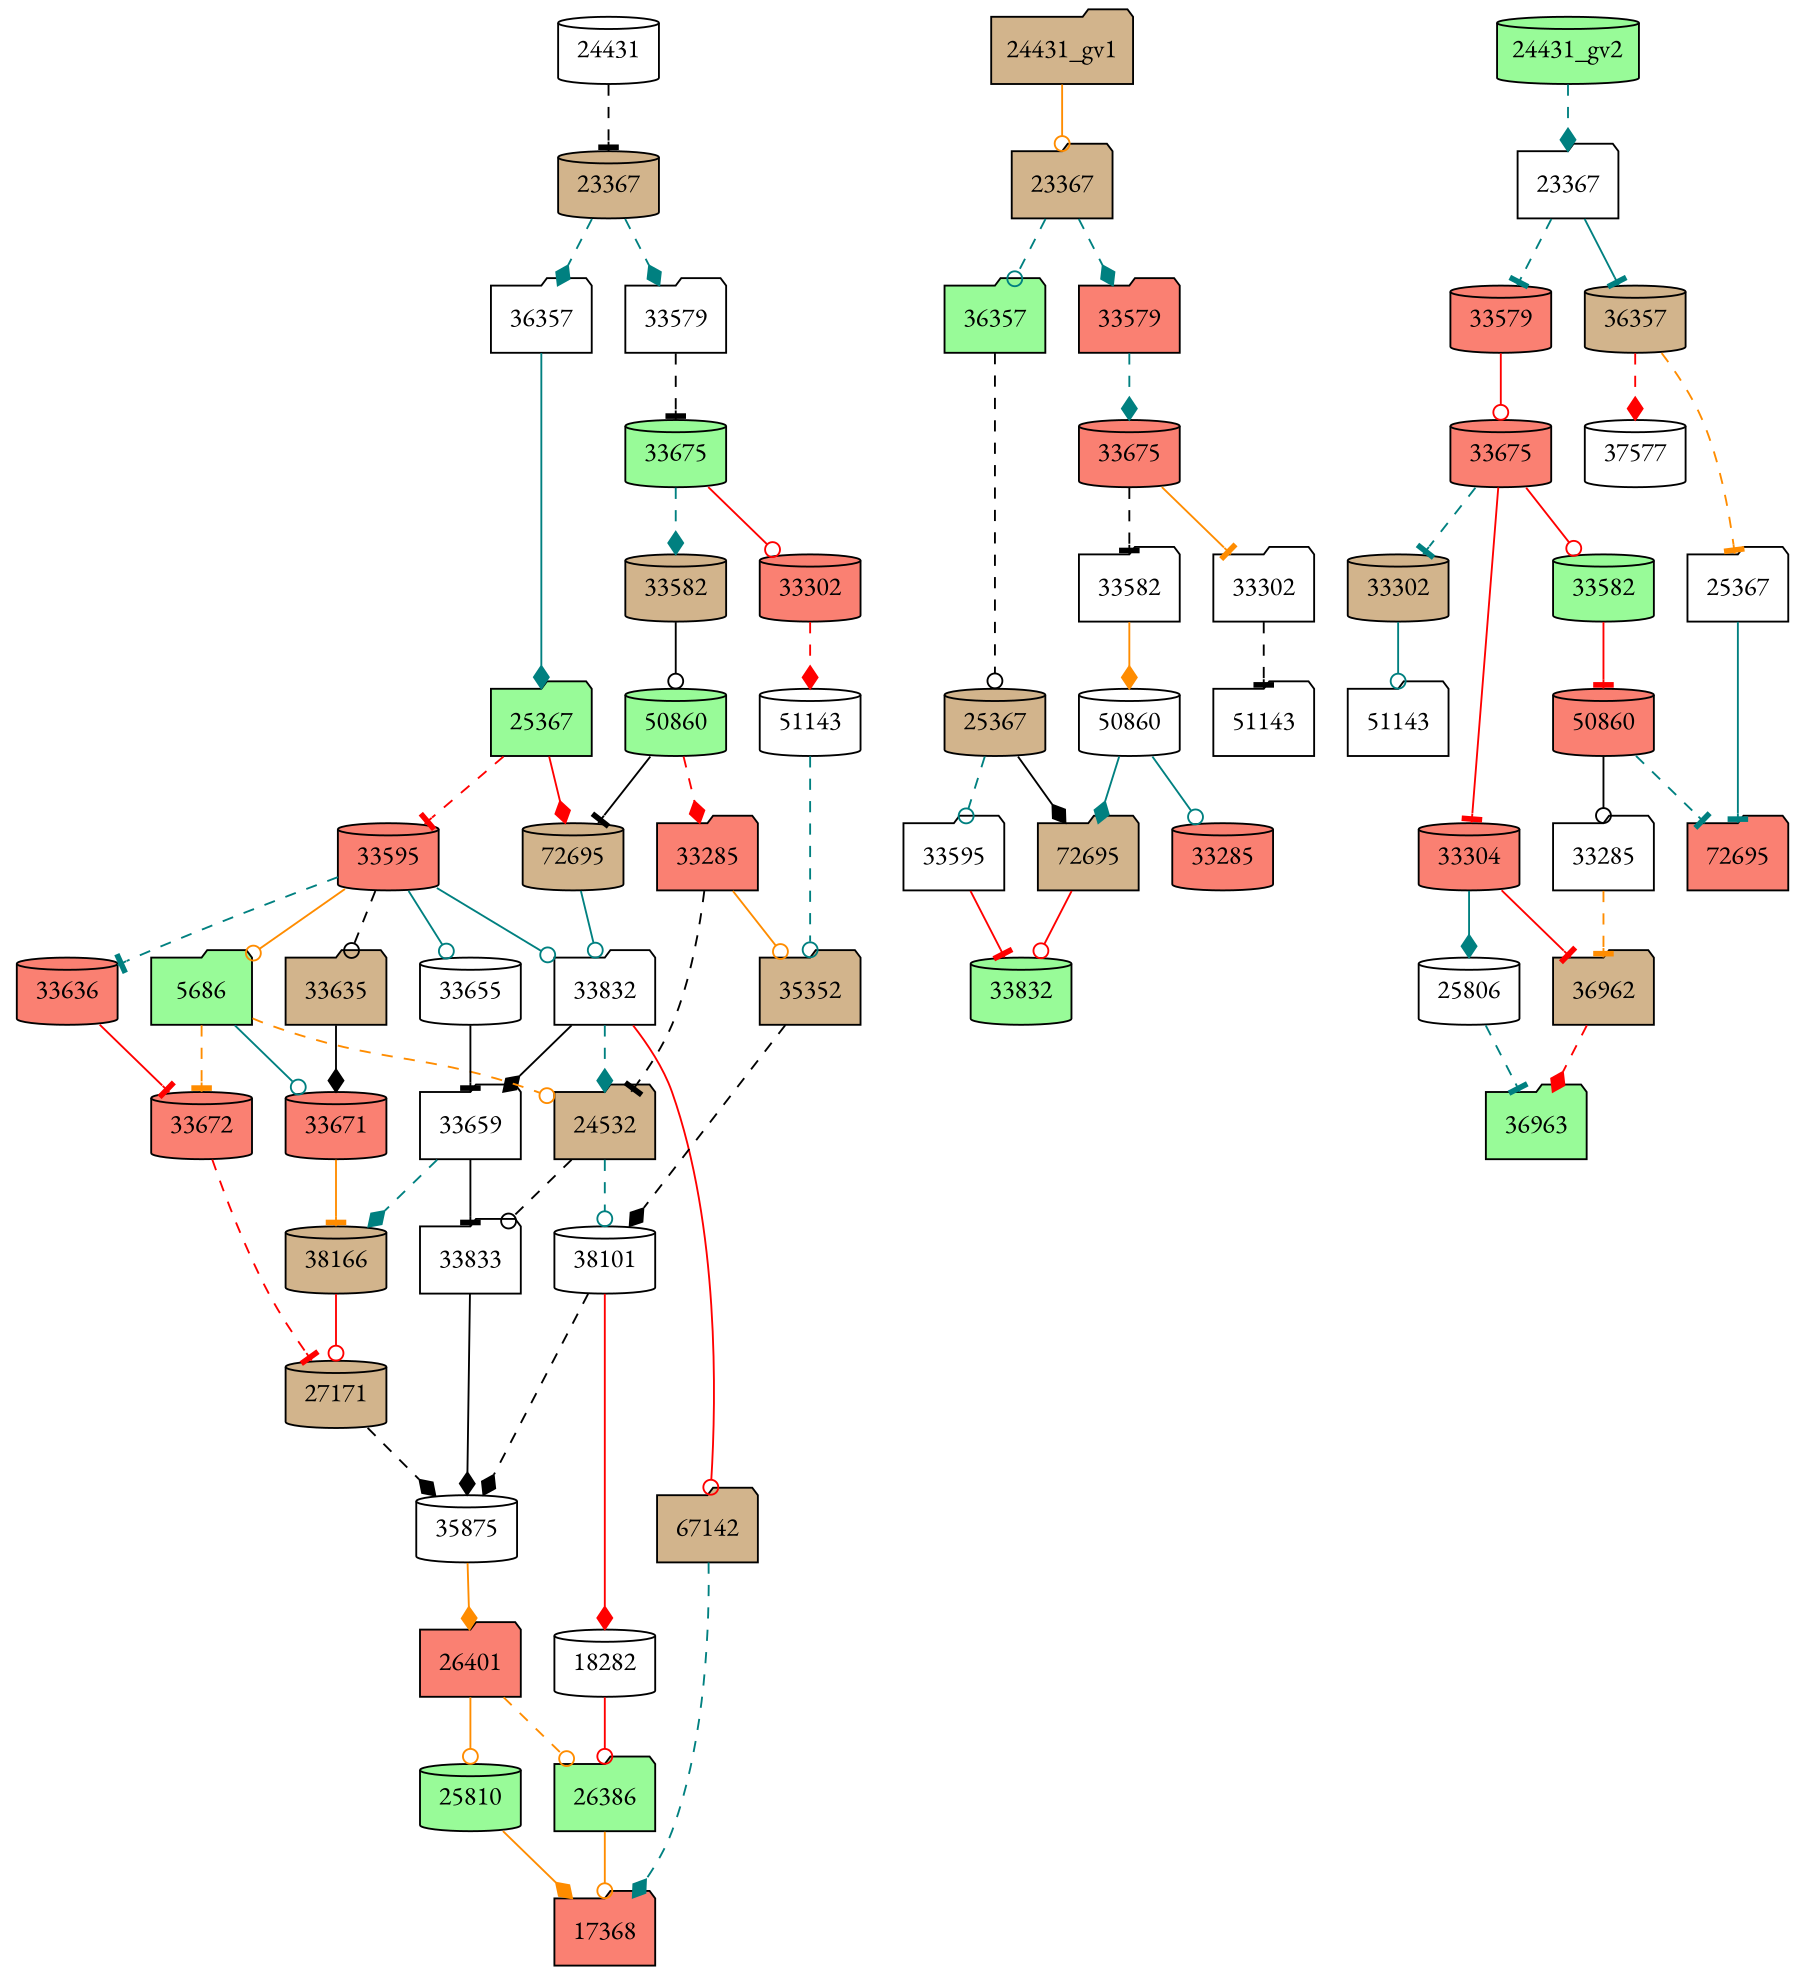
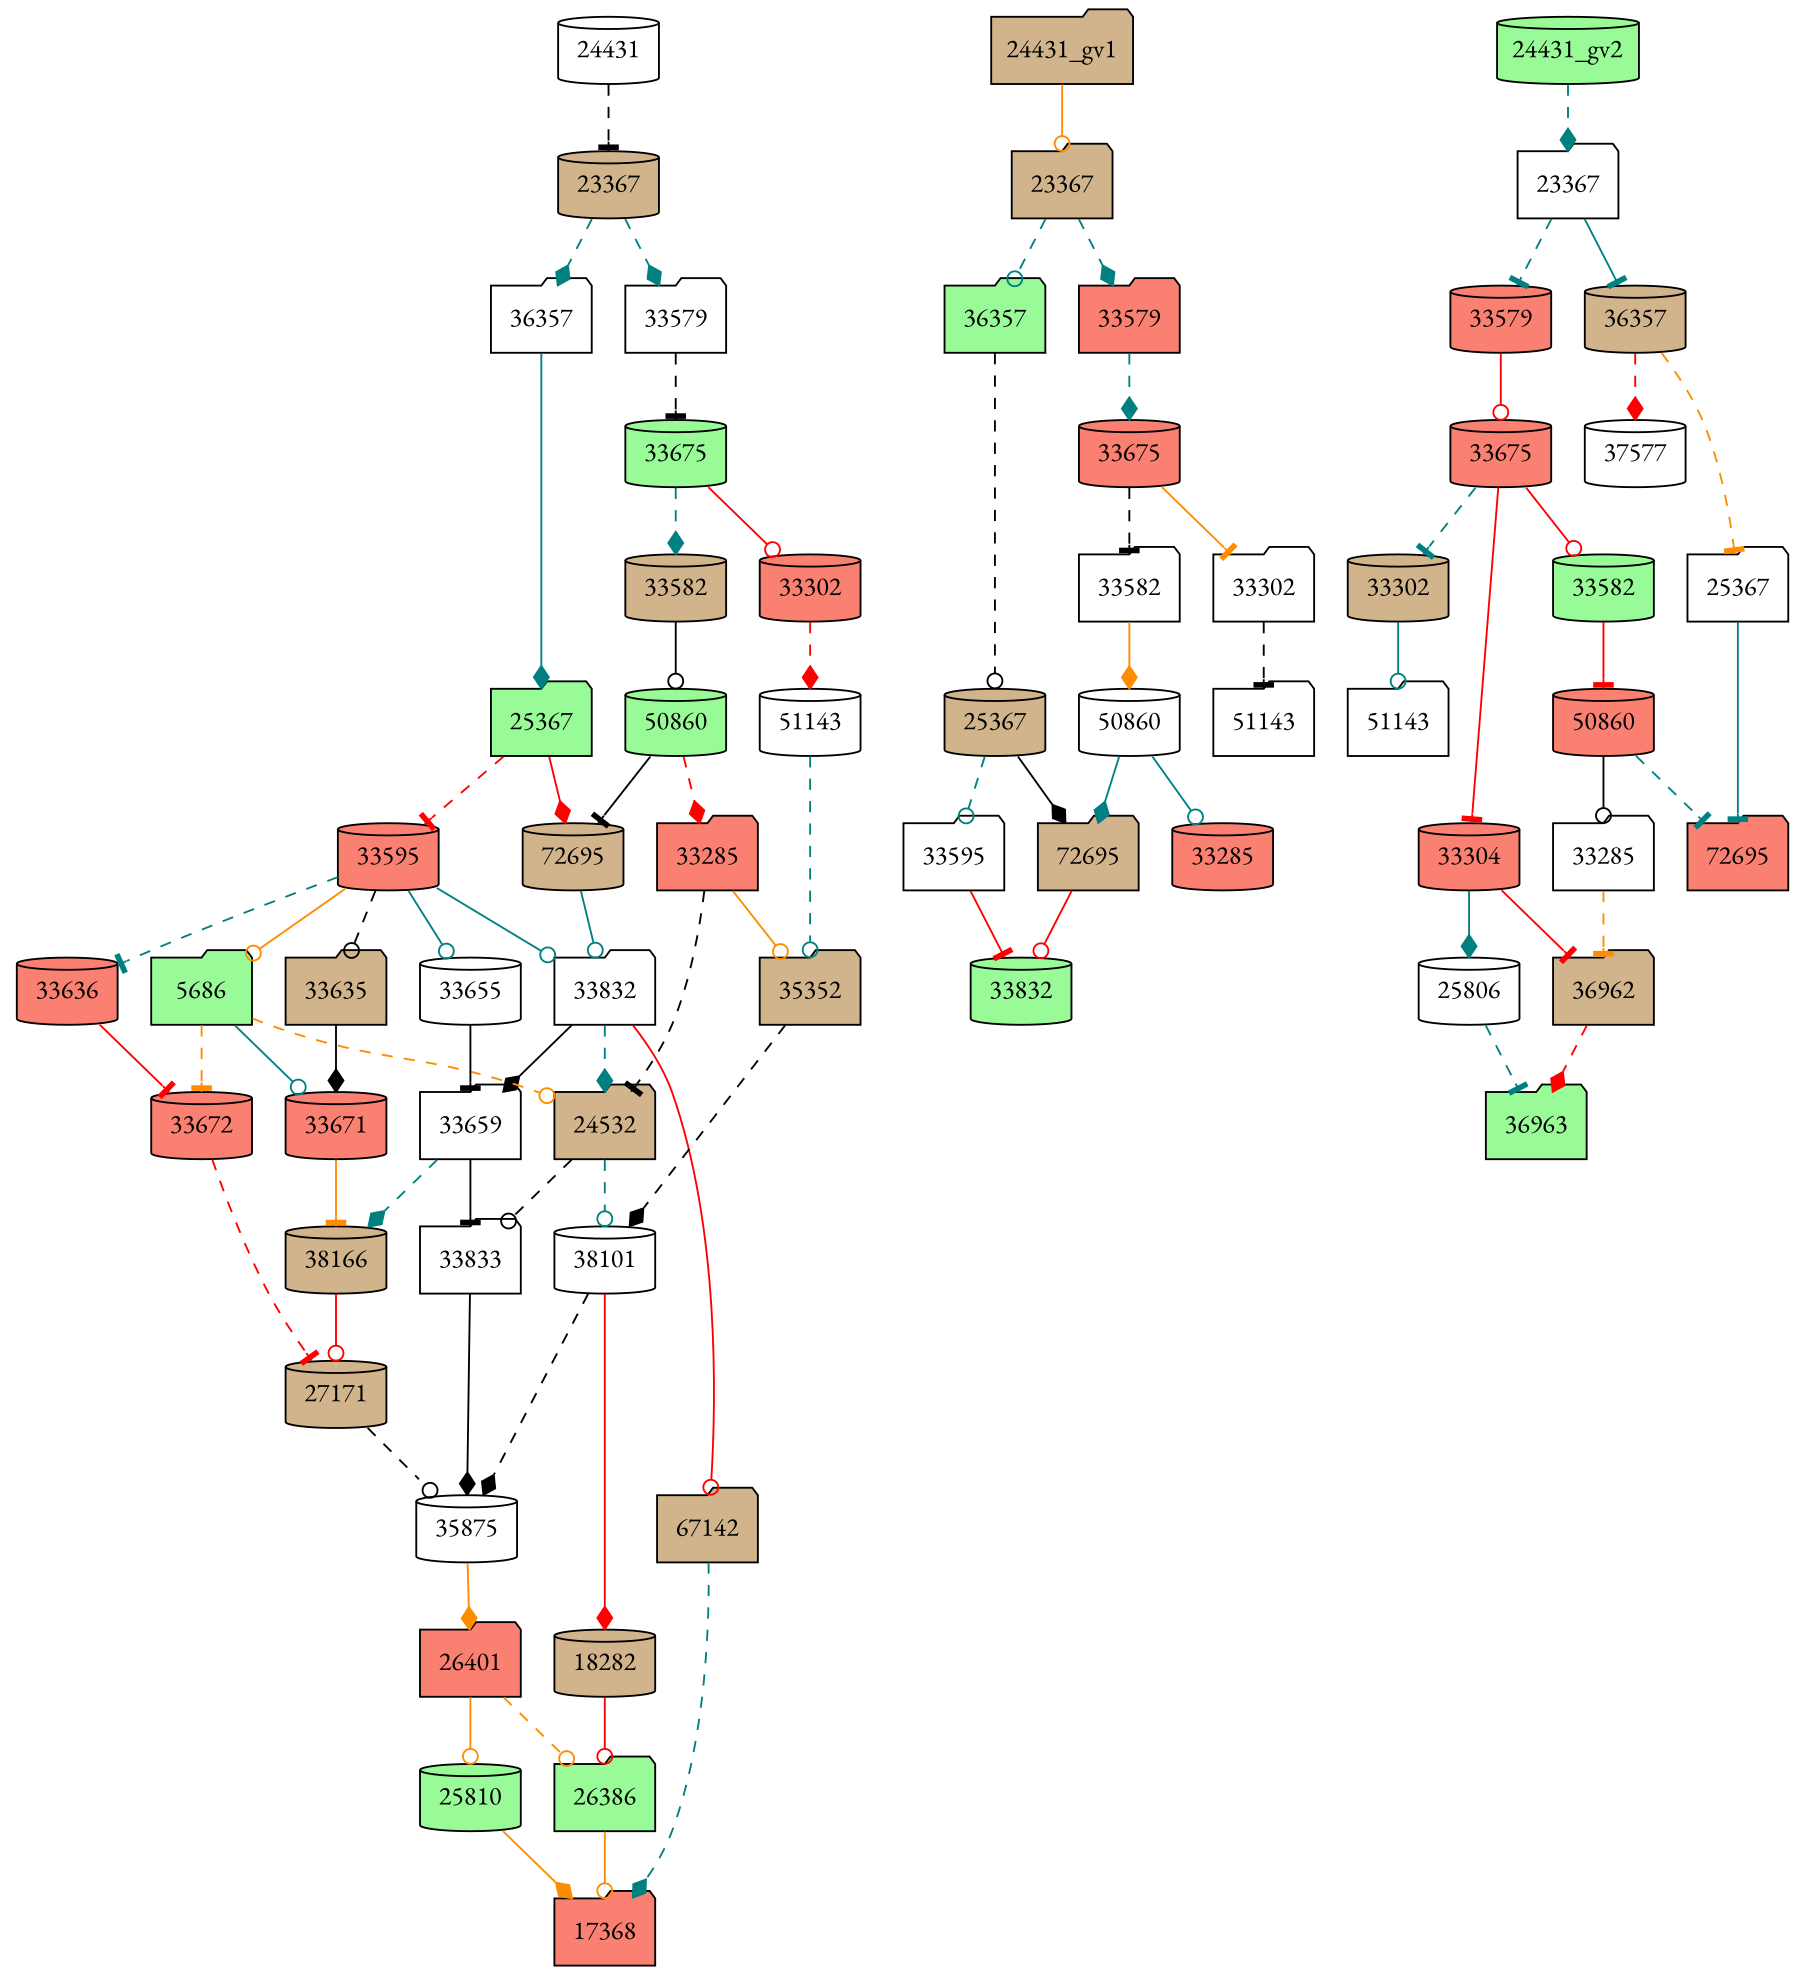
(393, 1454) -> (393, 1454)
(605, 1663) -> (605, 1663)
